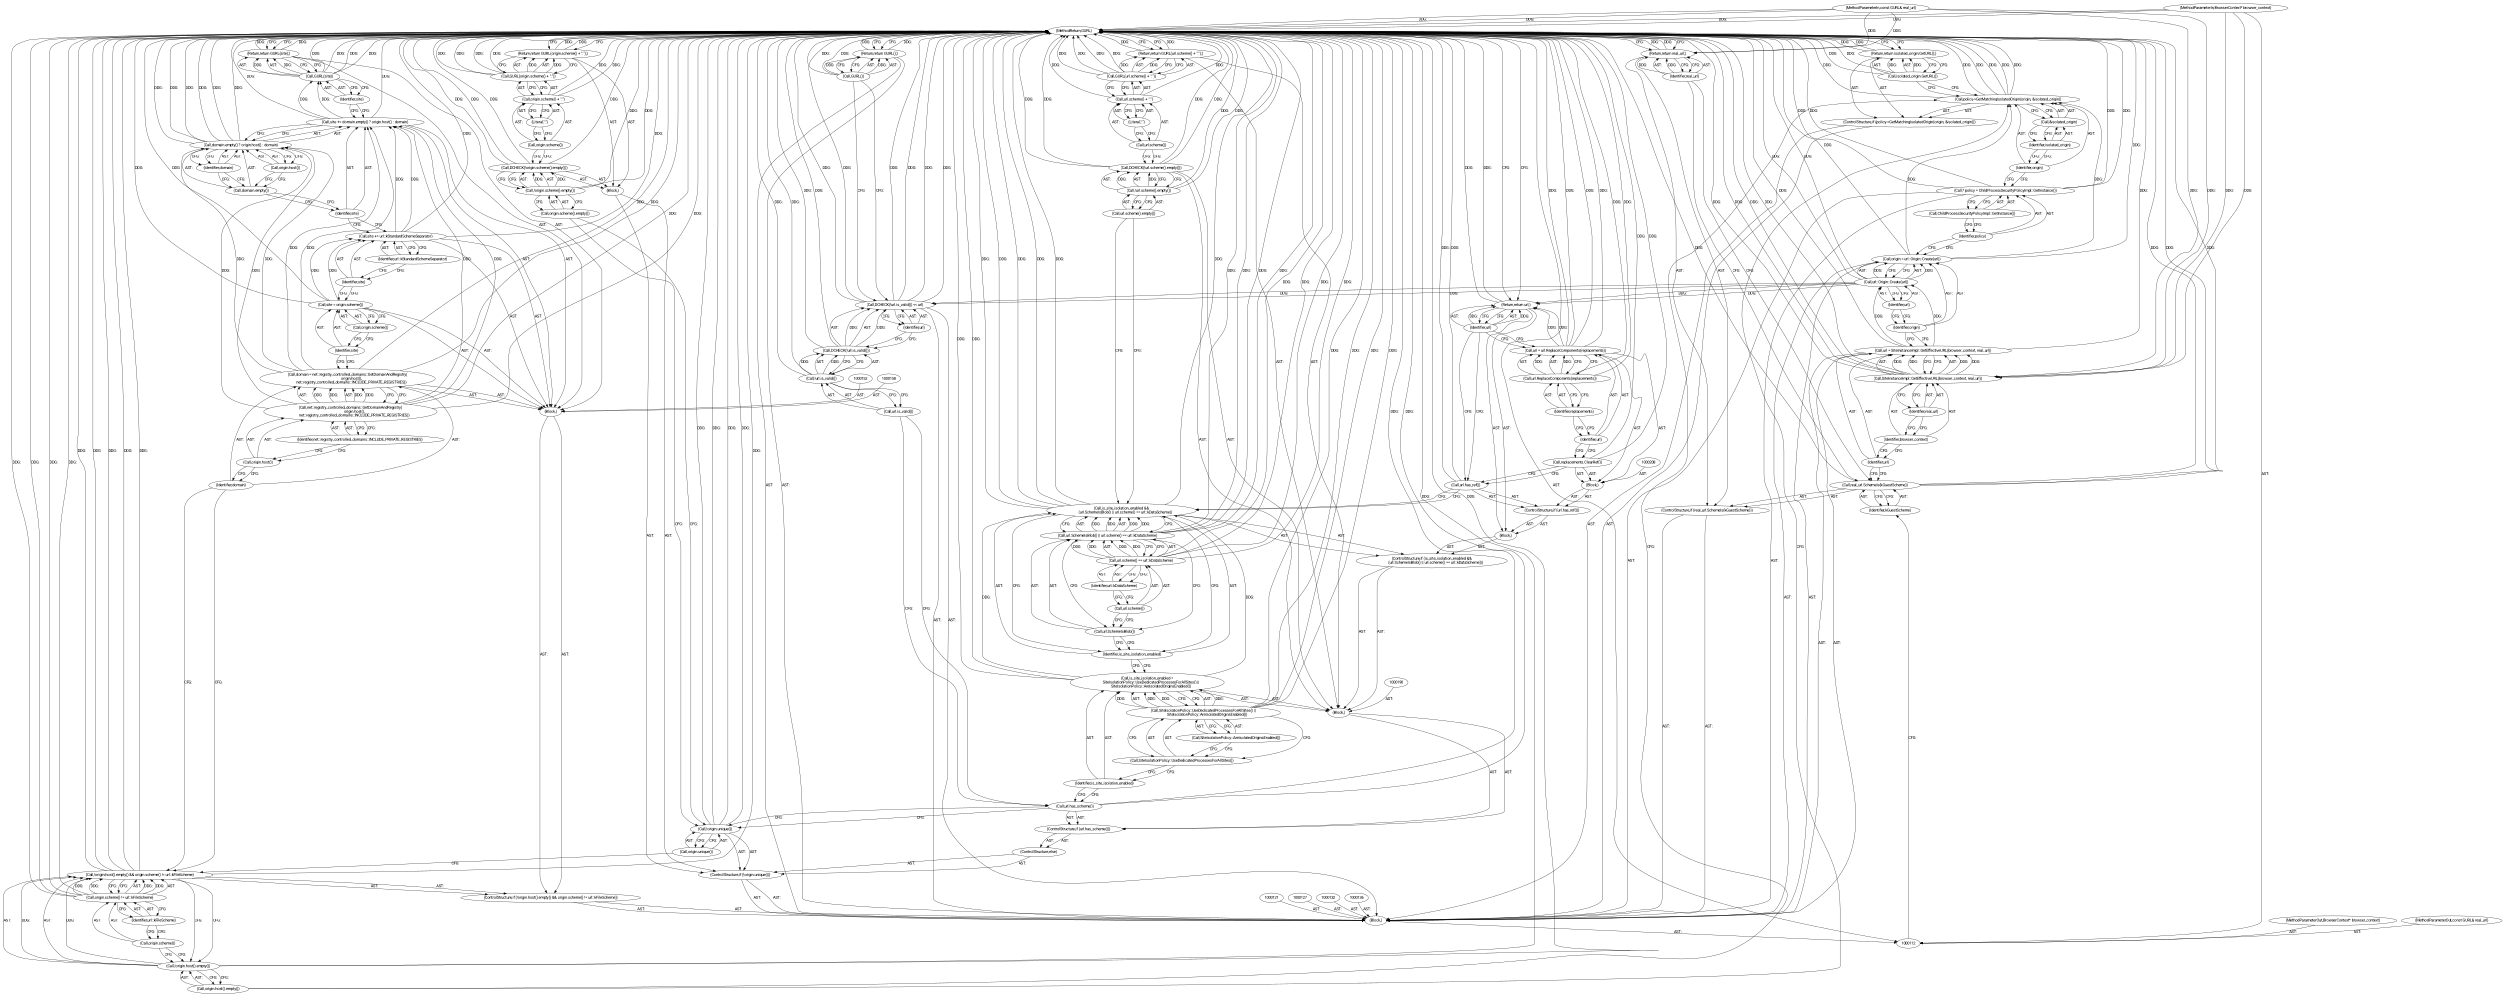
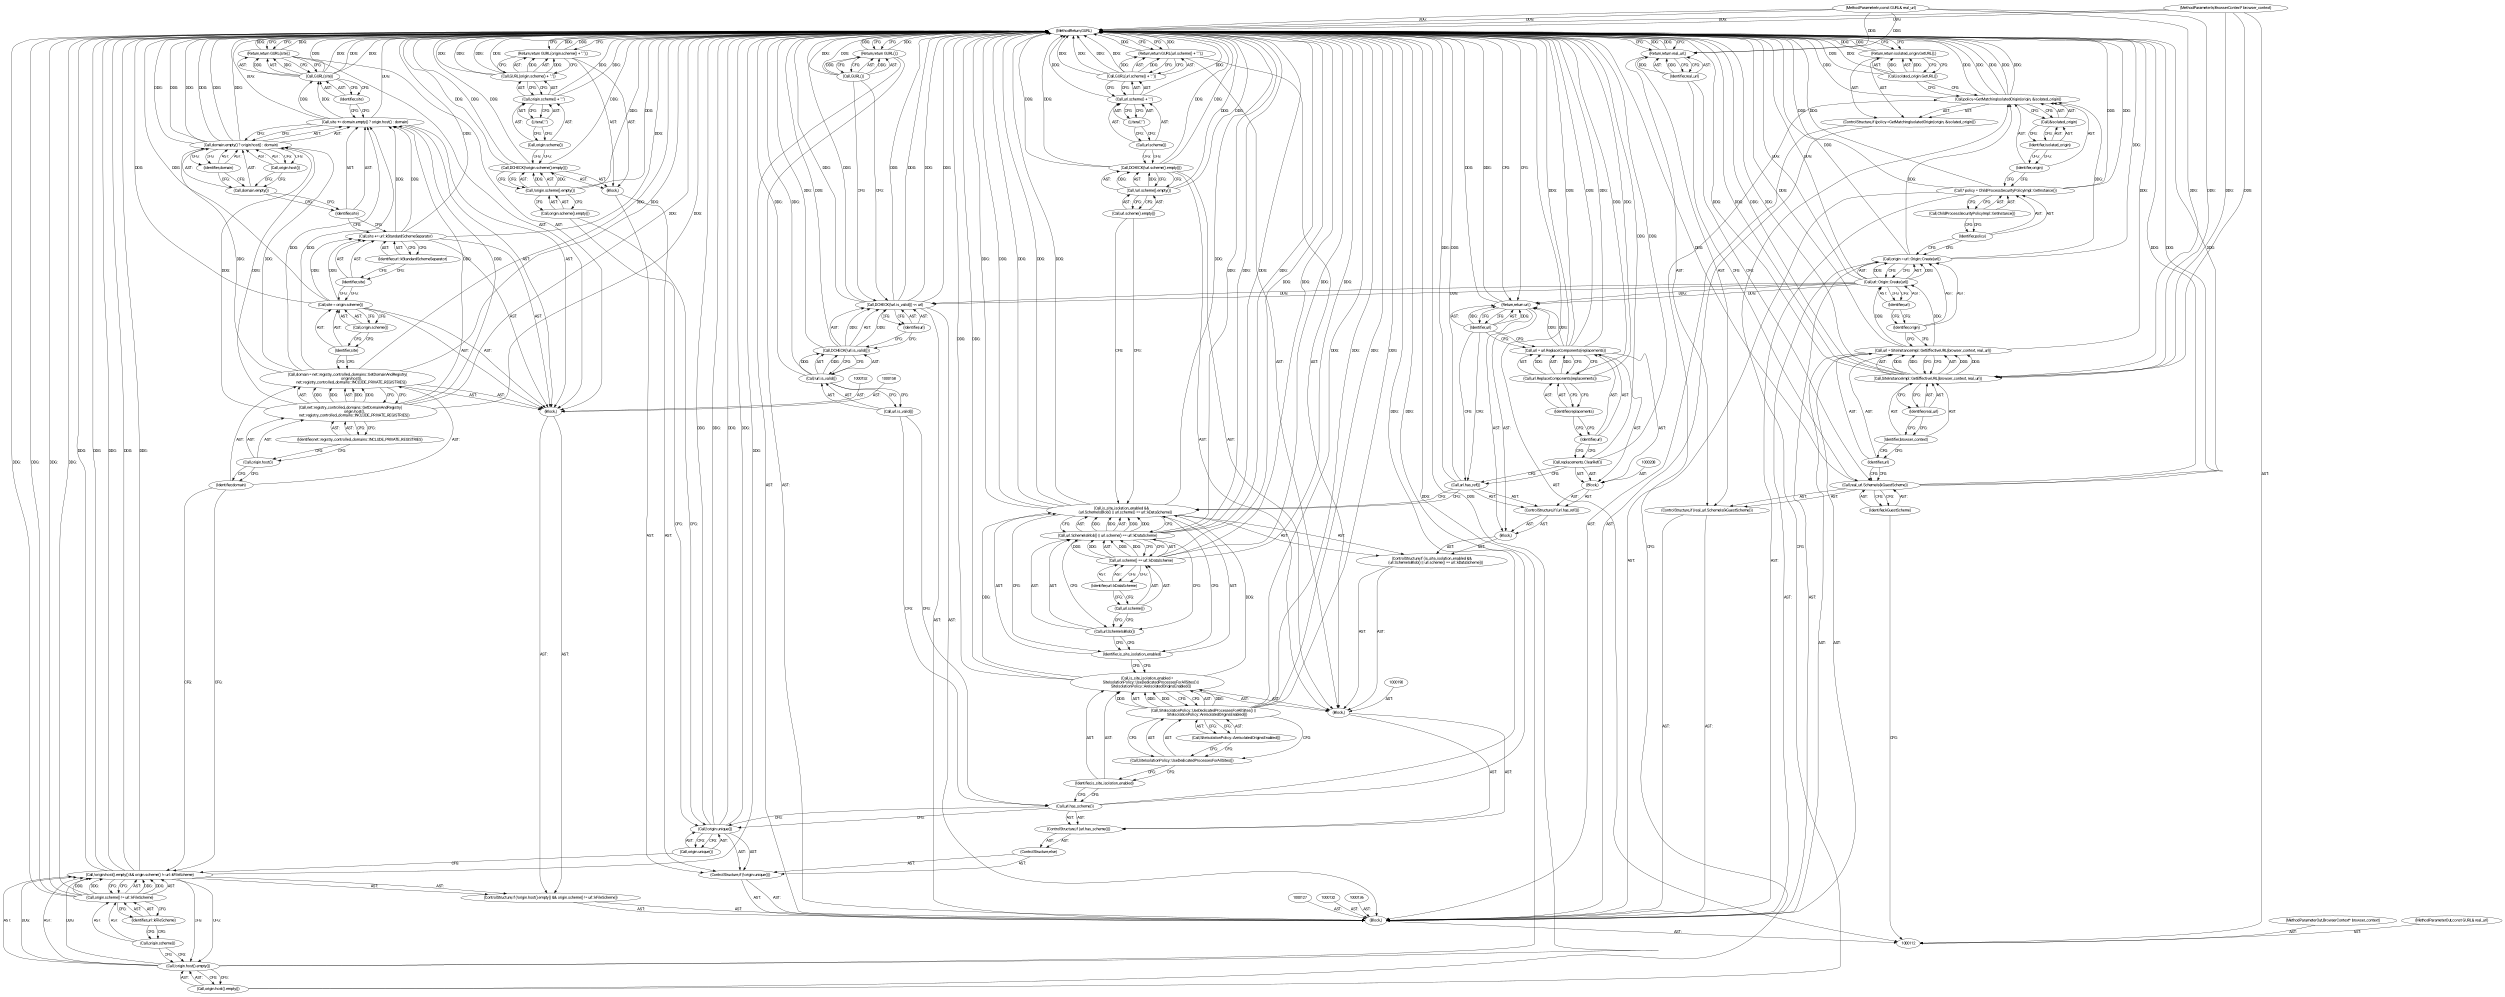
(1908, 726) -> (1890, 728)
(1272, 898) -> none
